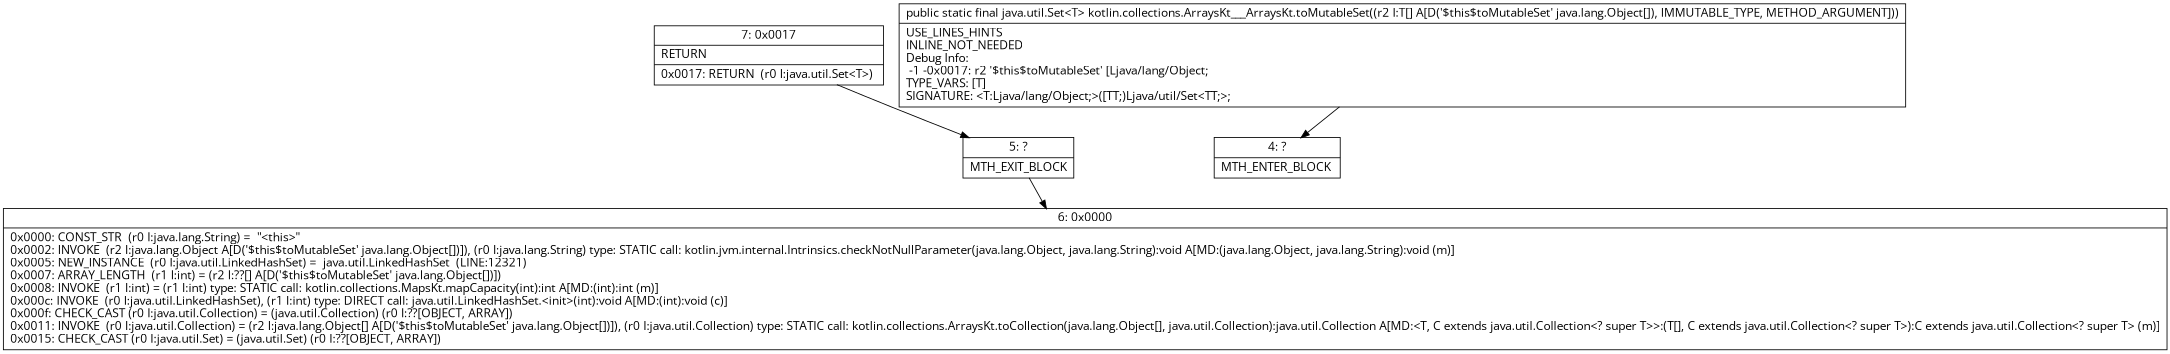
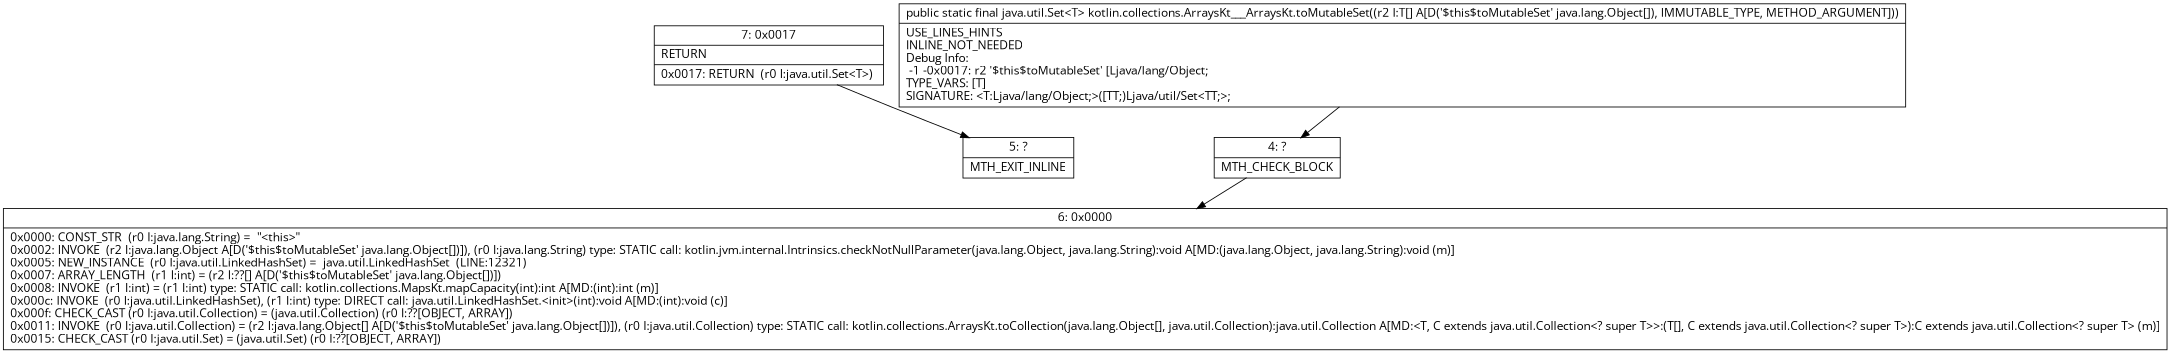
(1018, 167) -> (1018, 167)
(1276, 167) -> (1277, 167)
(1036, 190) -> (1225, 191)
